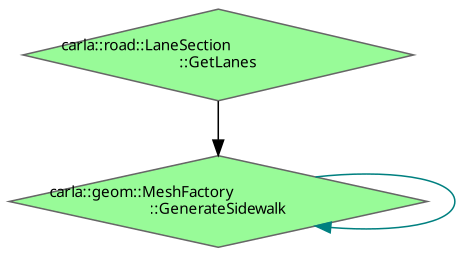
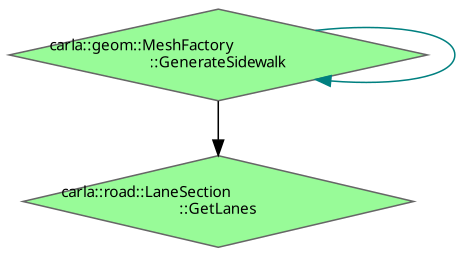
(218, 120) -> (218, 120)
